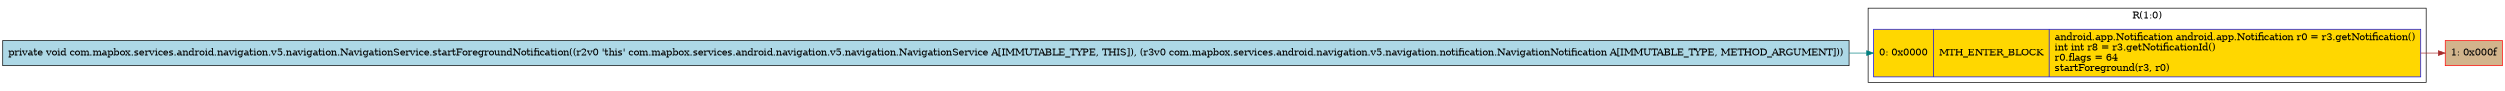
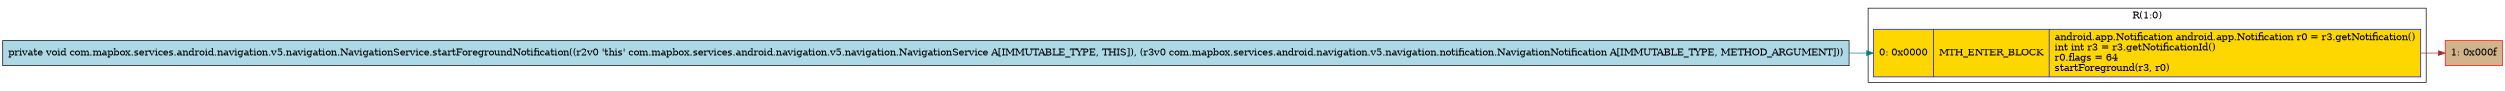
(2135, 48) -> (2135, 48)
